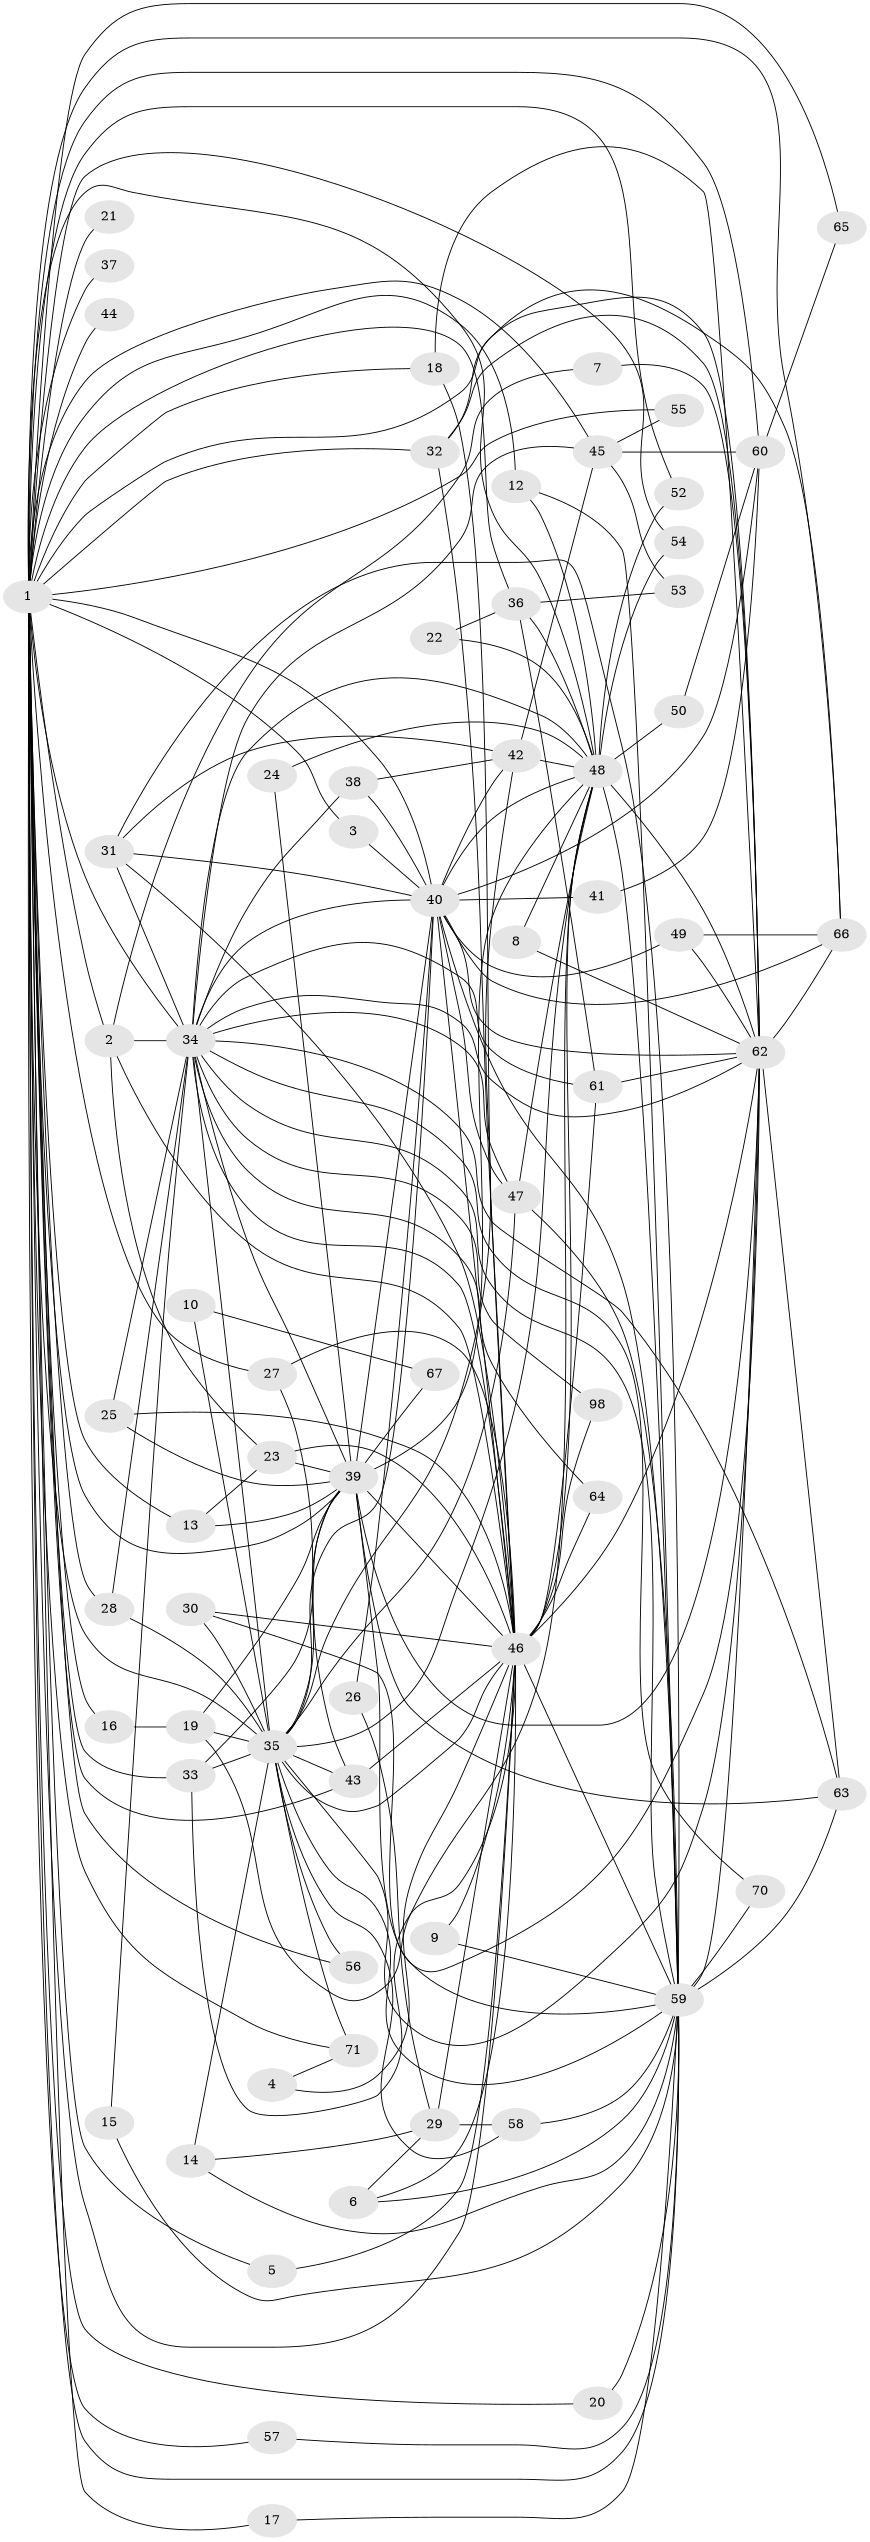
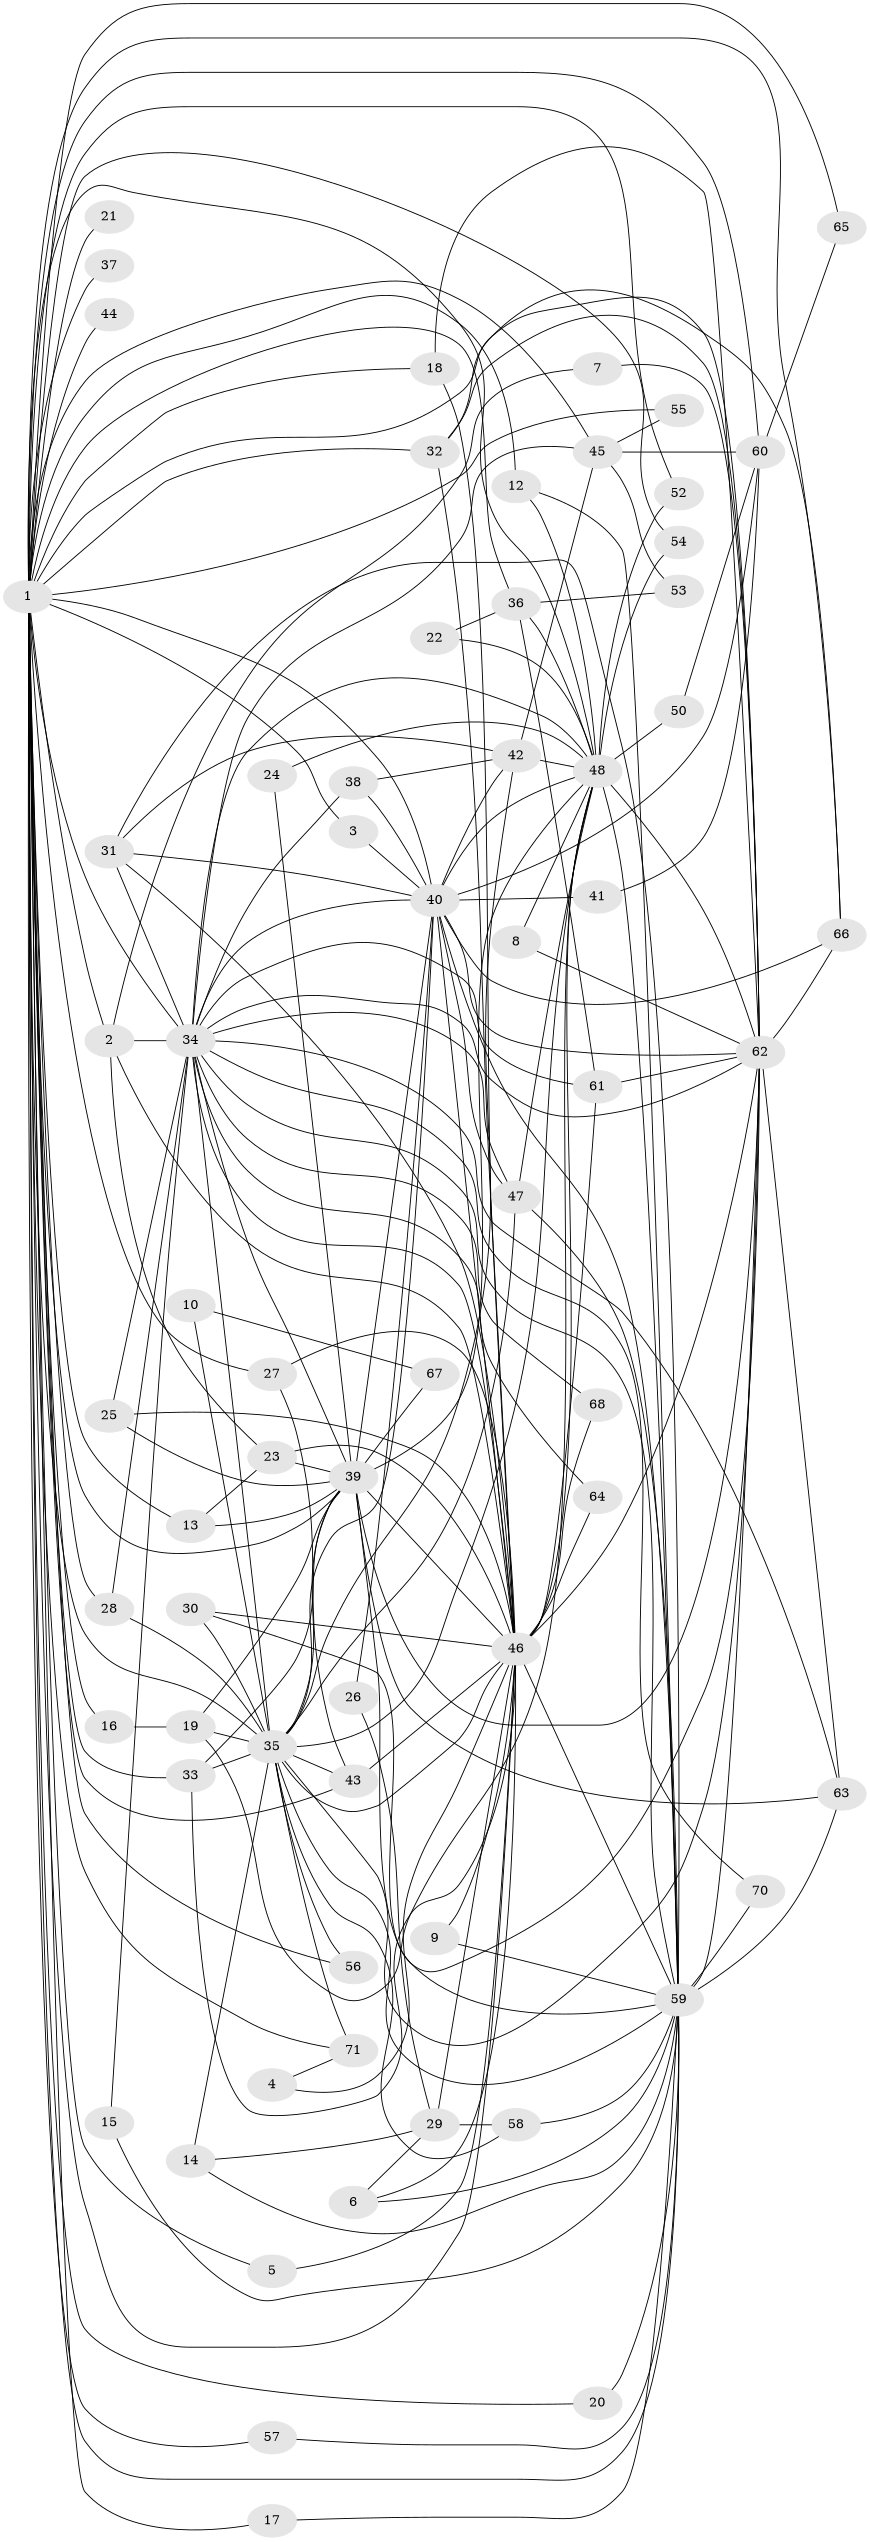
(679, 935) -> none
(598, 1405) -> (598, 1405)
